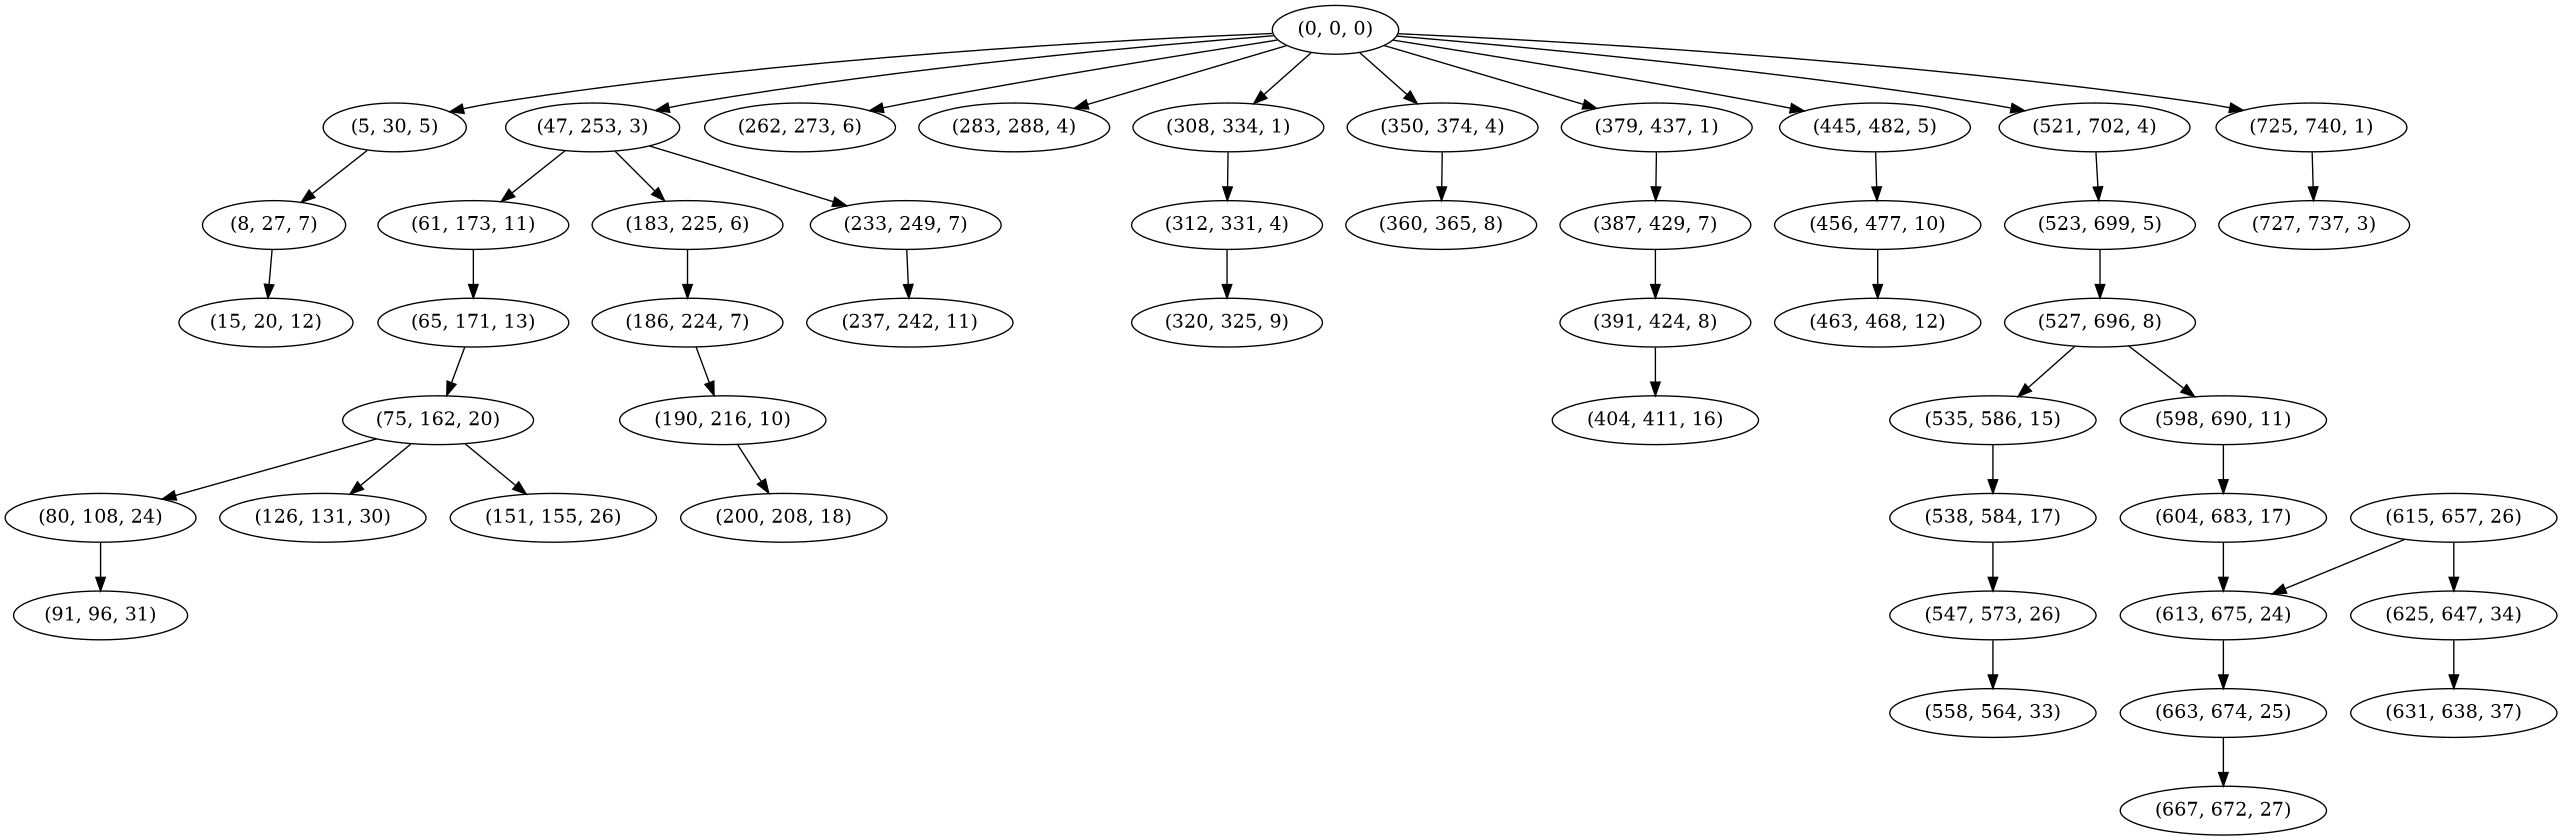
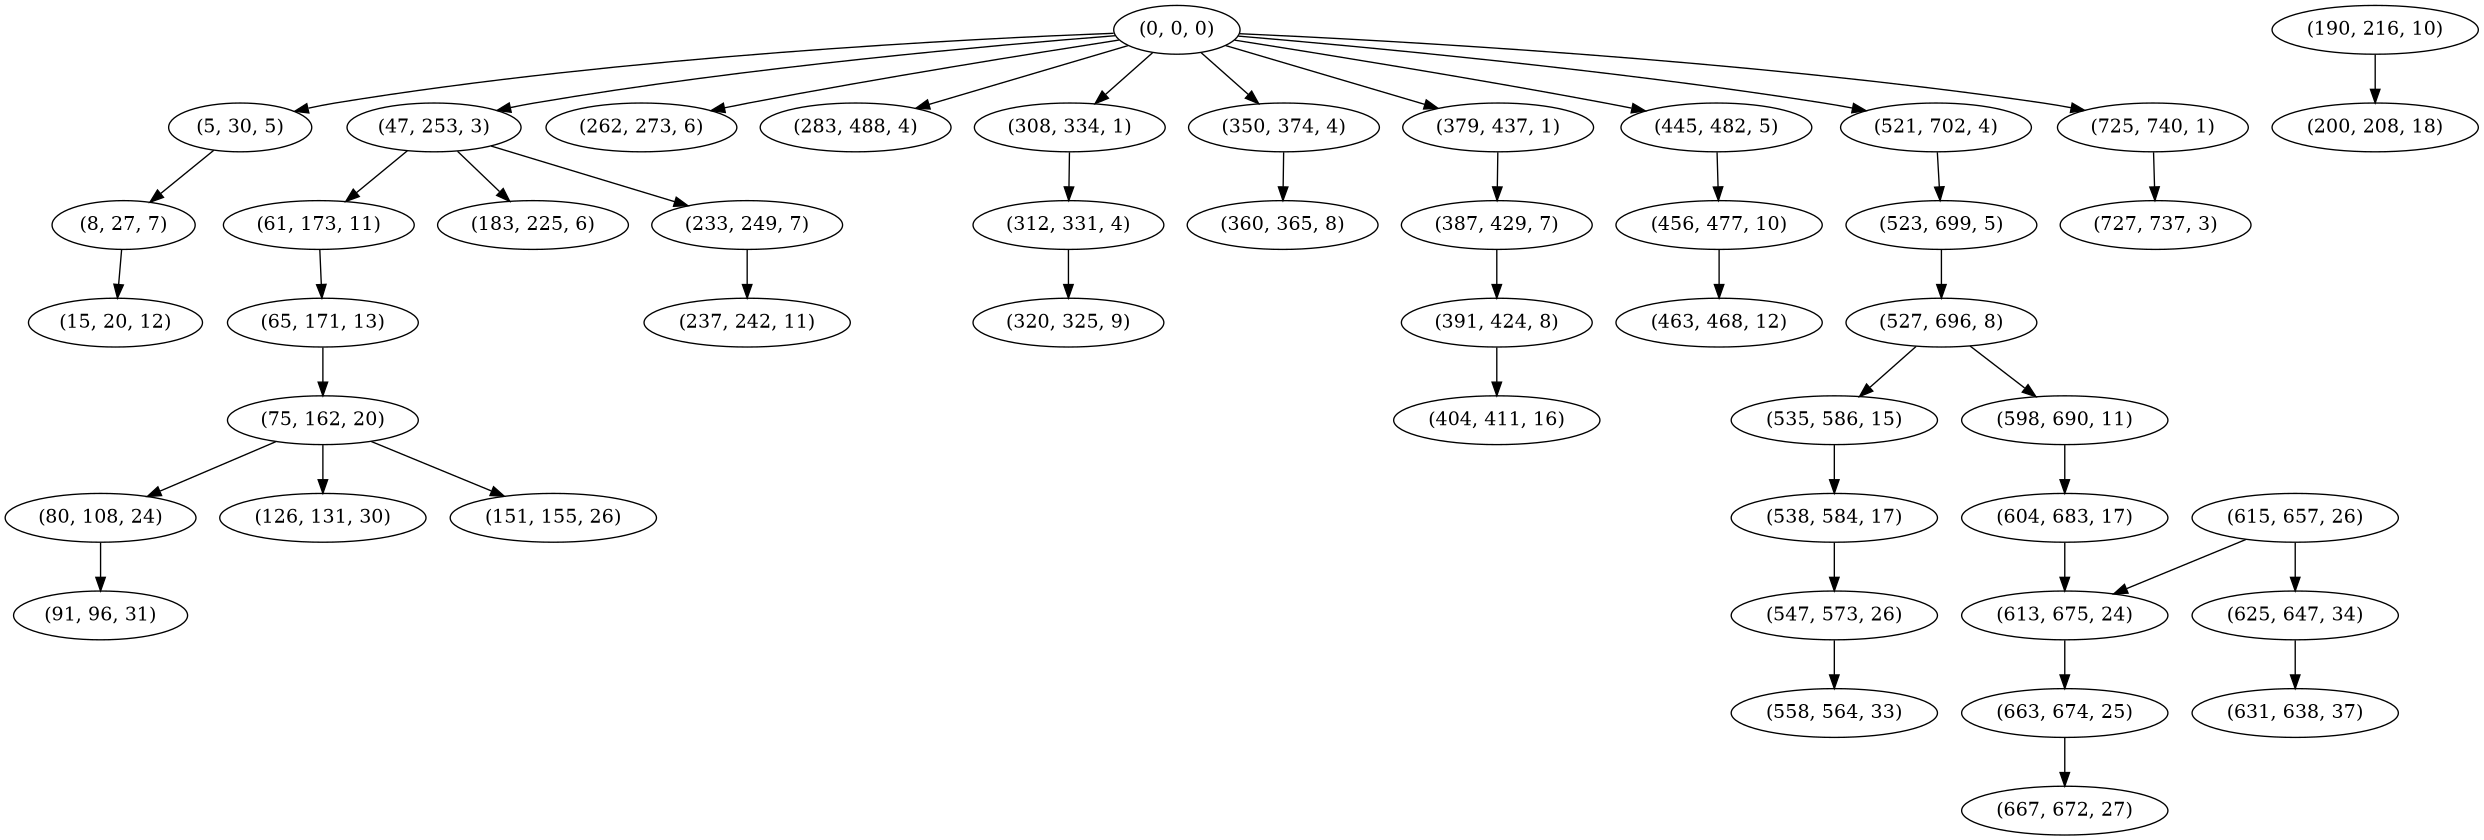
(1014, 127) -> (856, 127)
(688, 323) -> none
